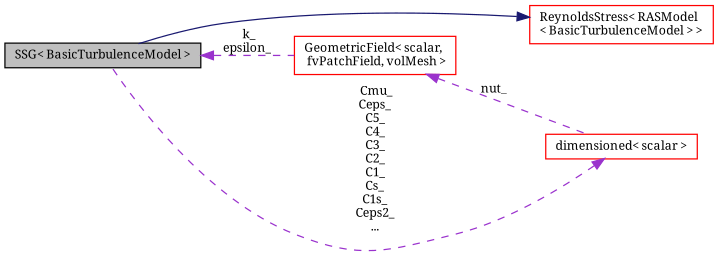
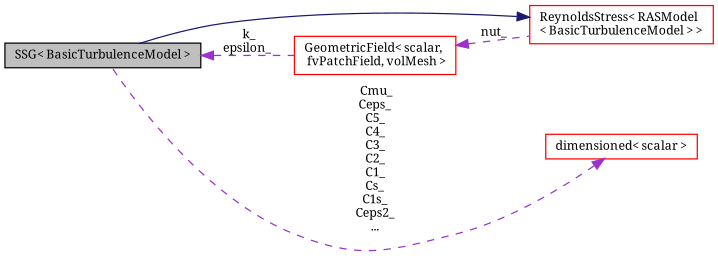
(514, 107) -> (499, 40)
